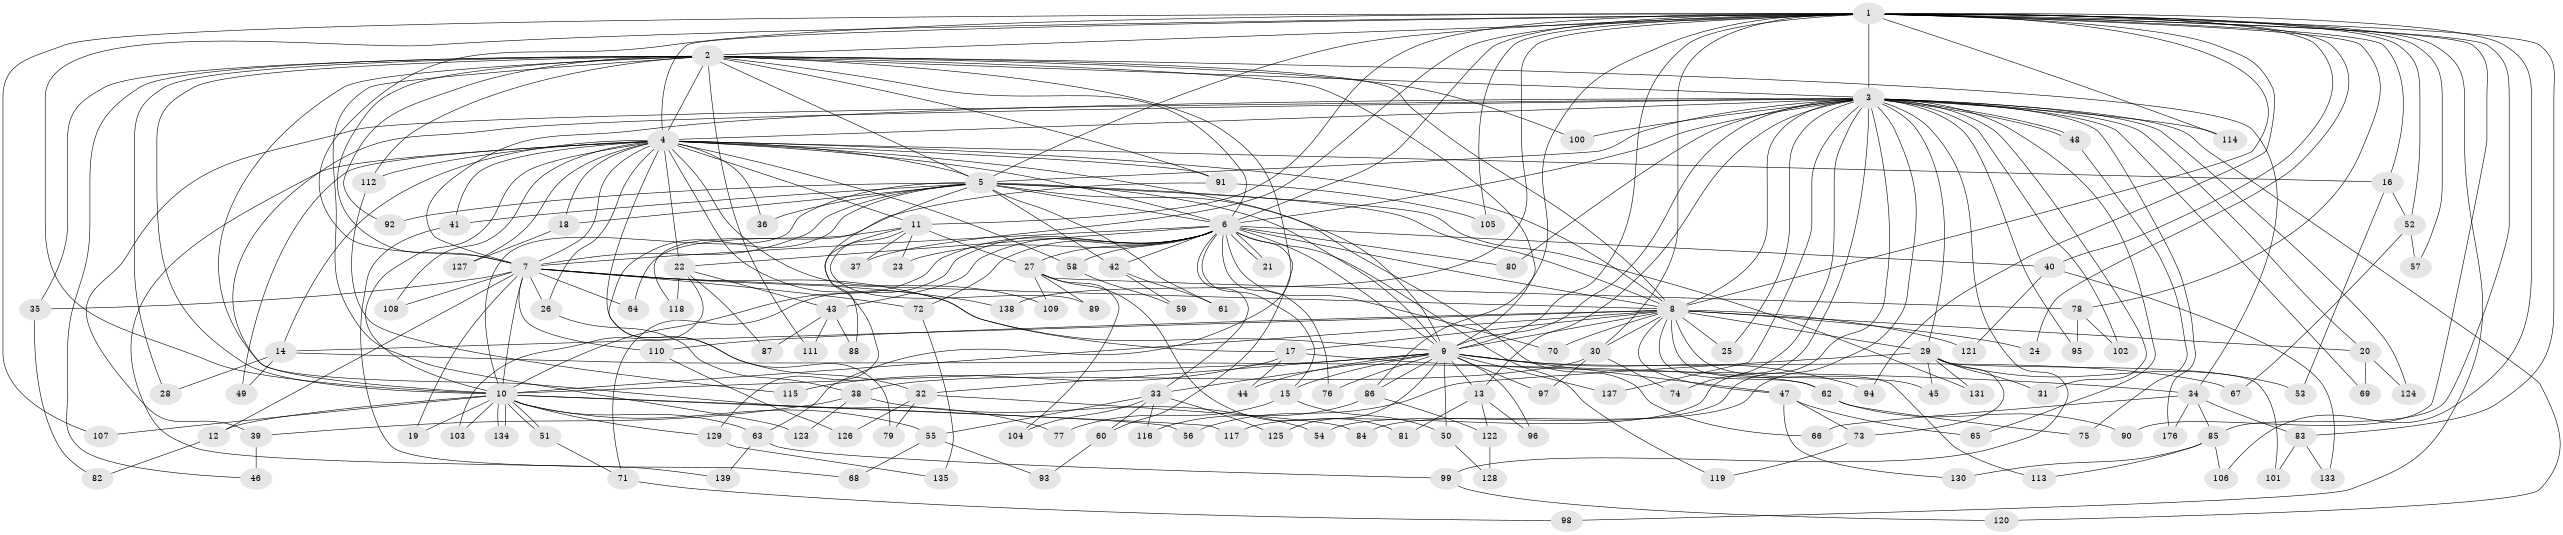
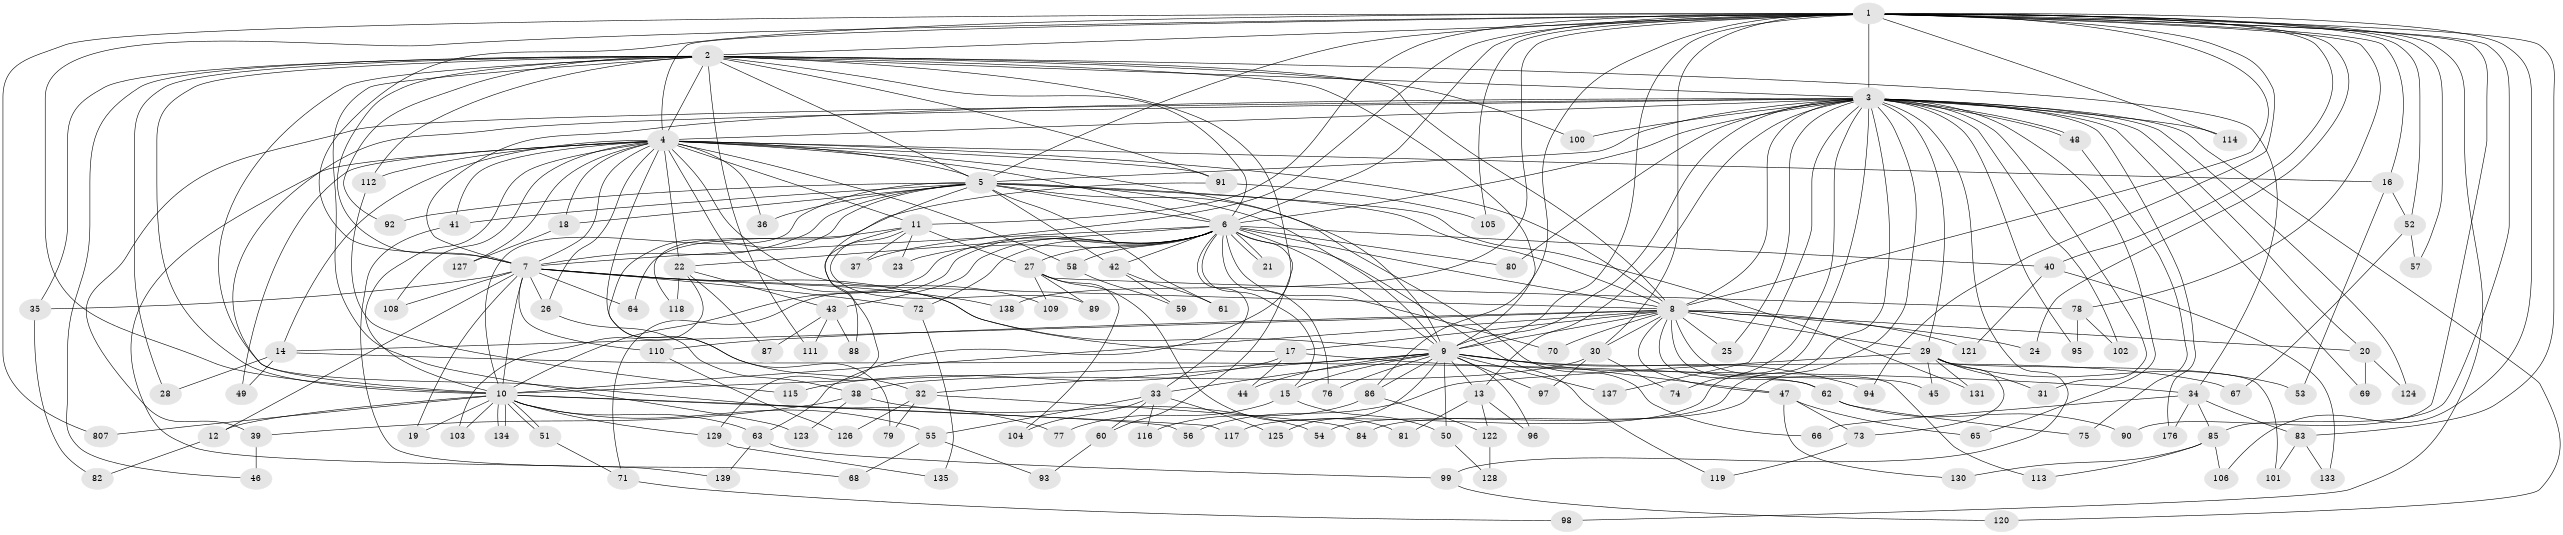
(101, 437) -> (101, 437)
